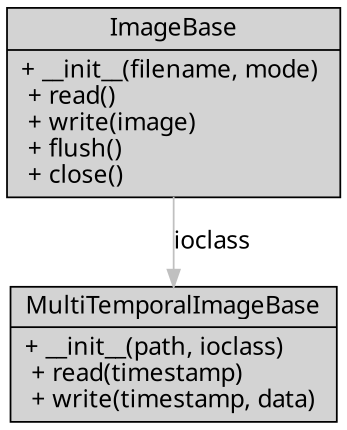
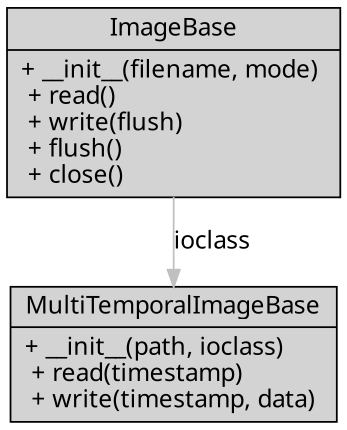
(112, 123) -> (106, 123)
